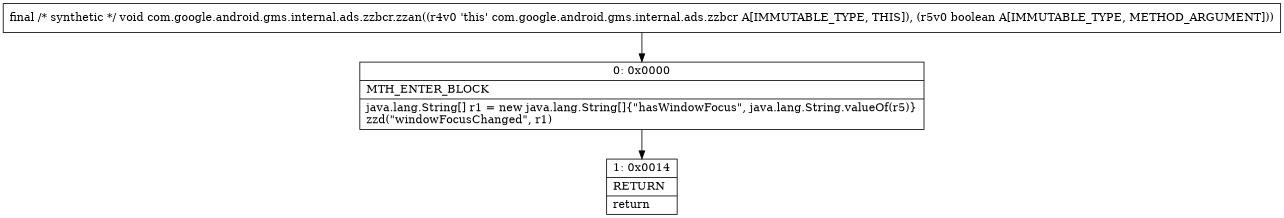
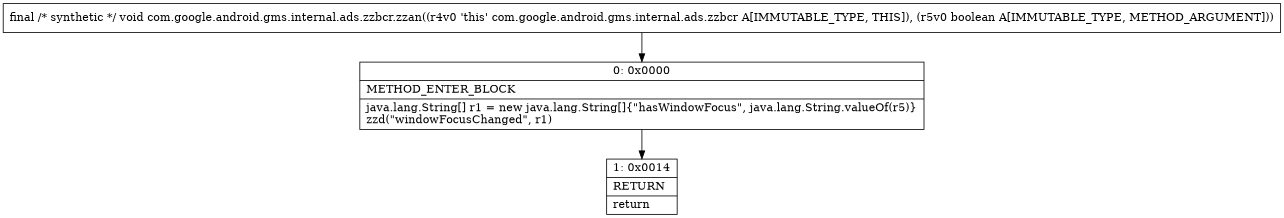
(428, 89) -> (441, 89)
